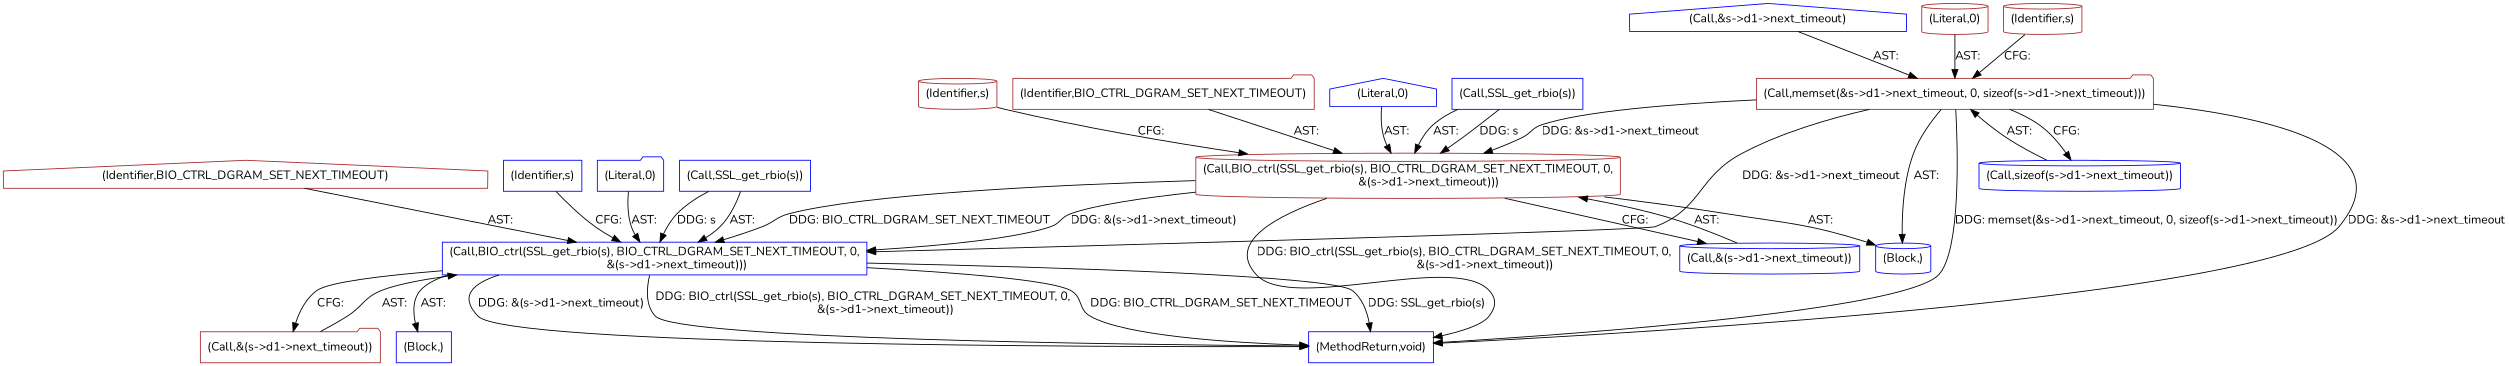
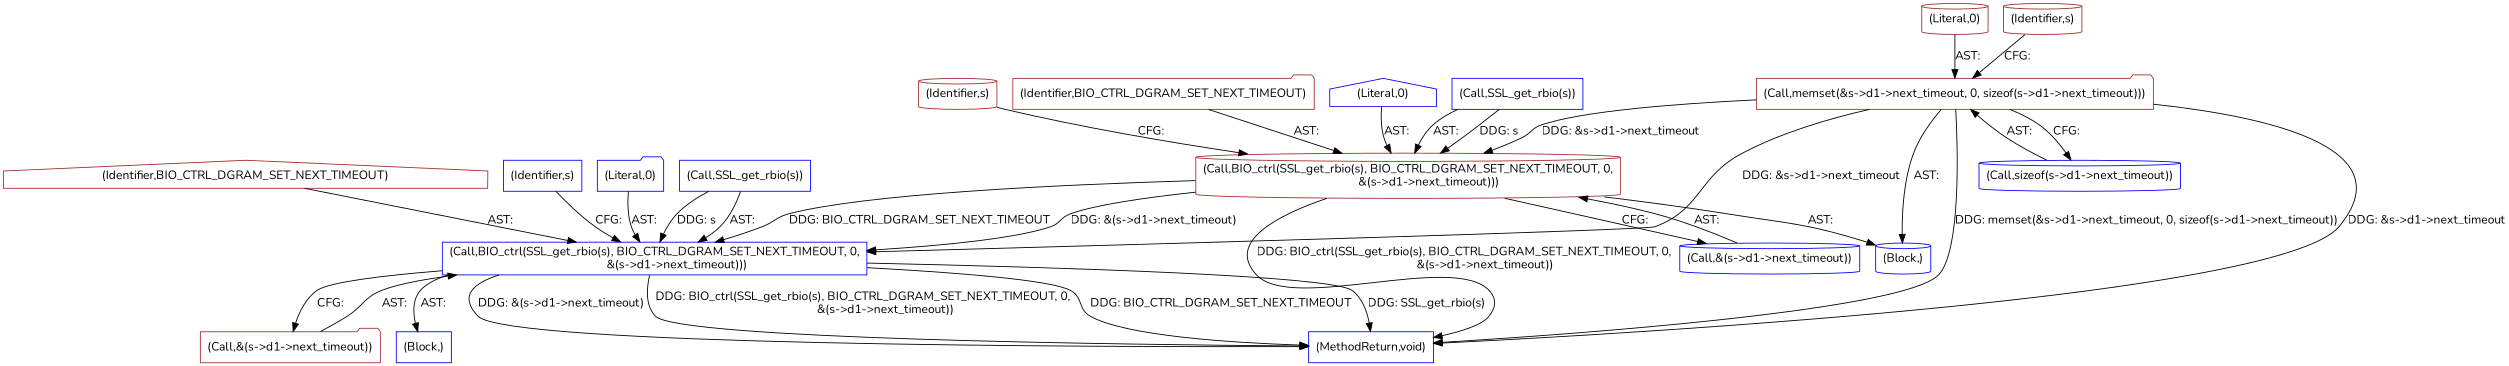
(1768, 19) -> none
